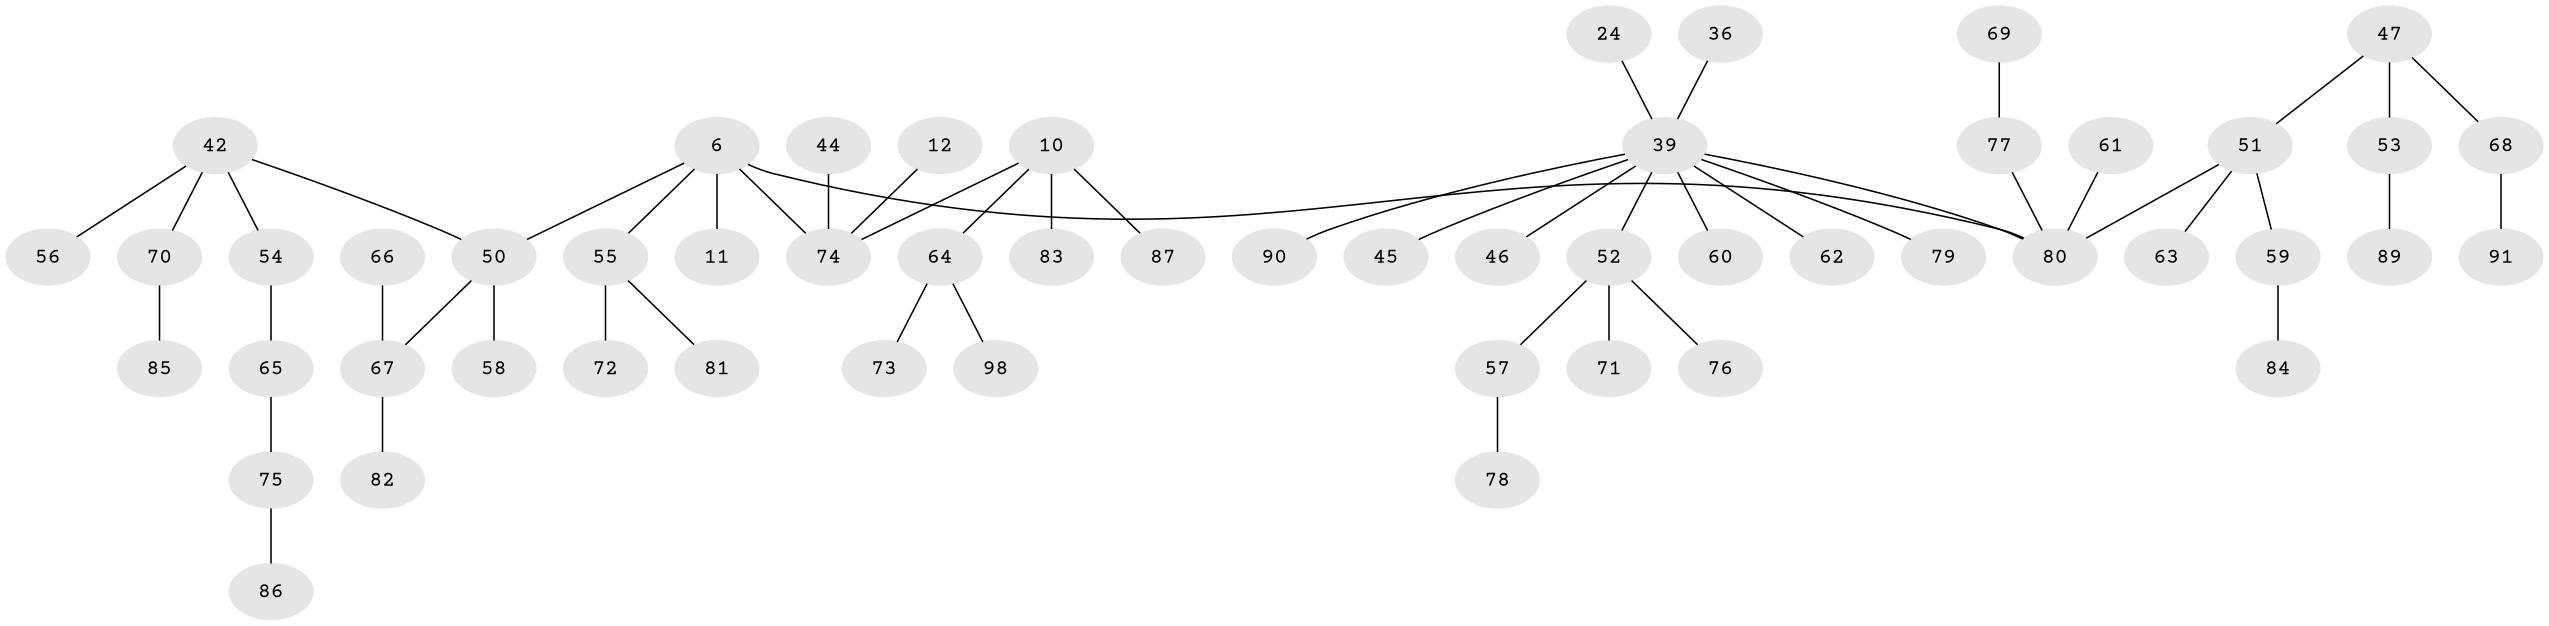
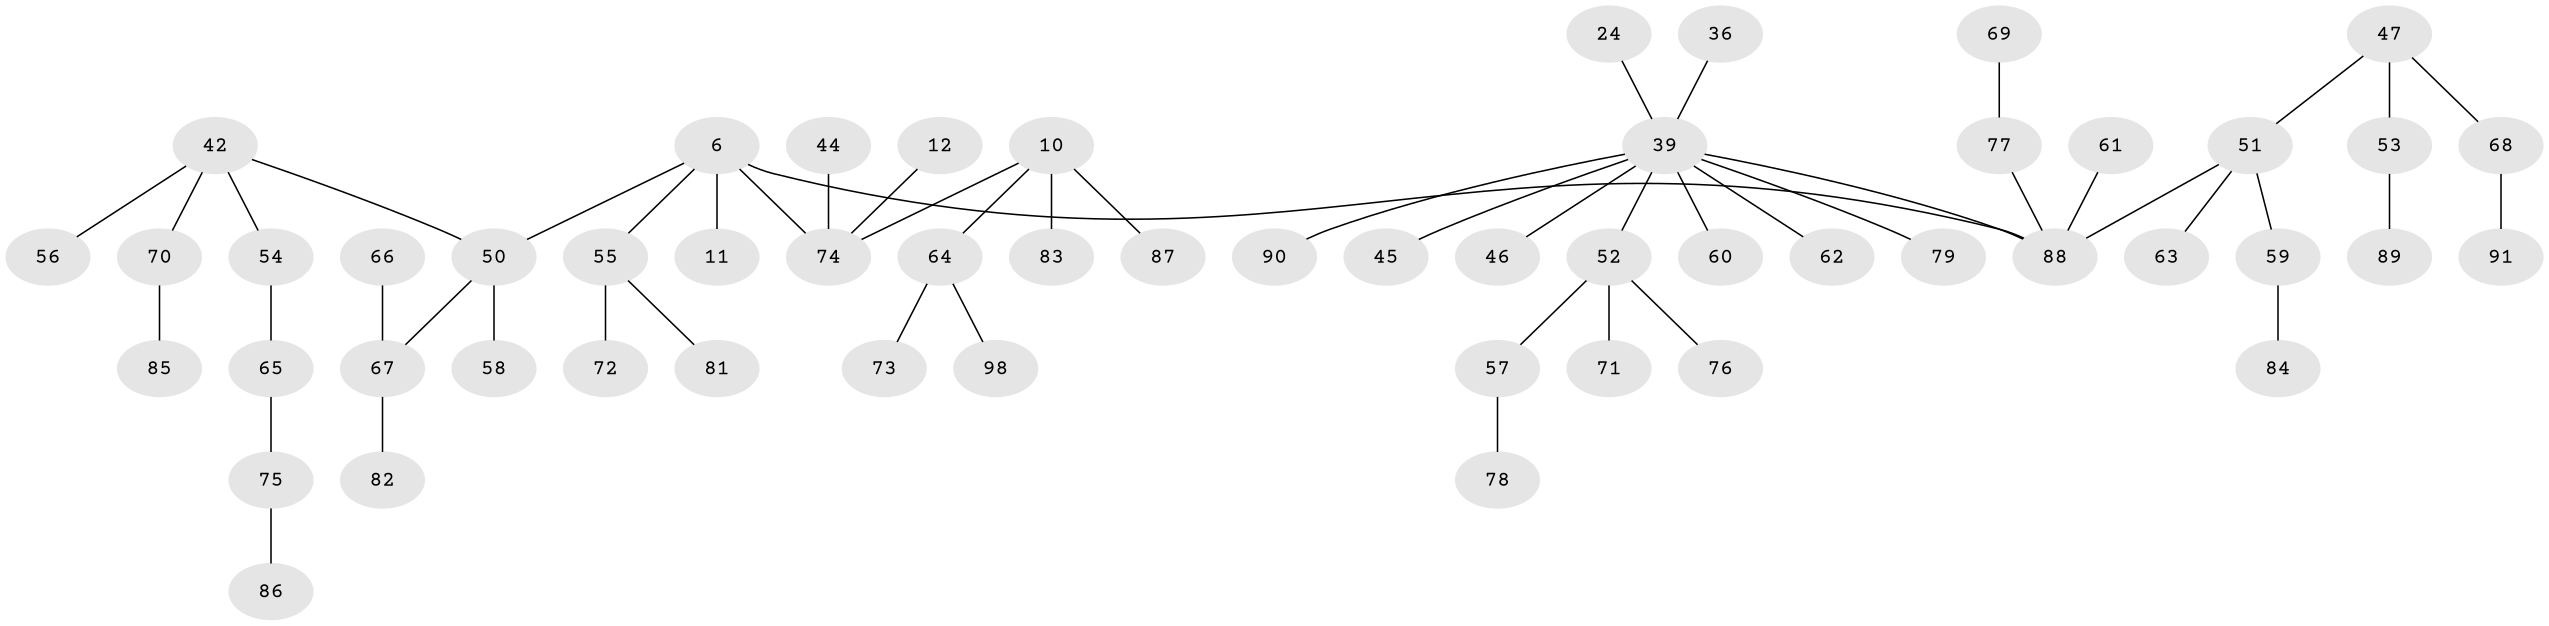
(2055, 257) -> (2055, 257)
